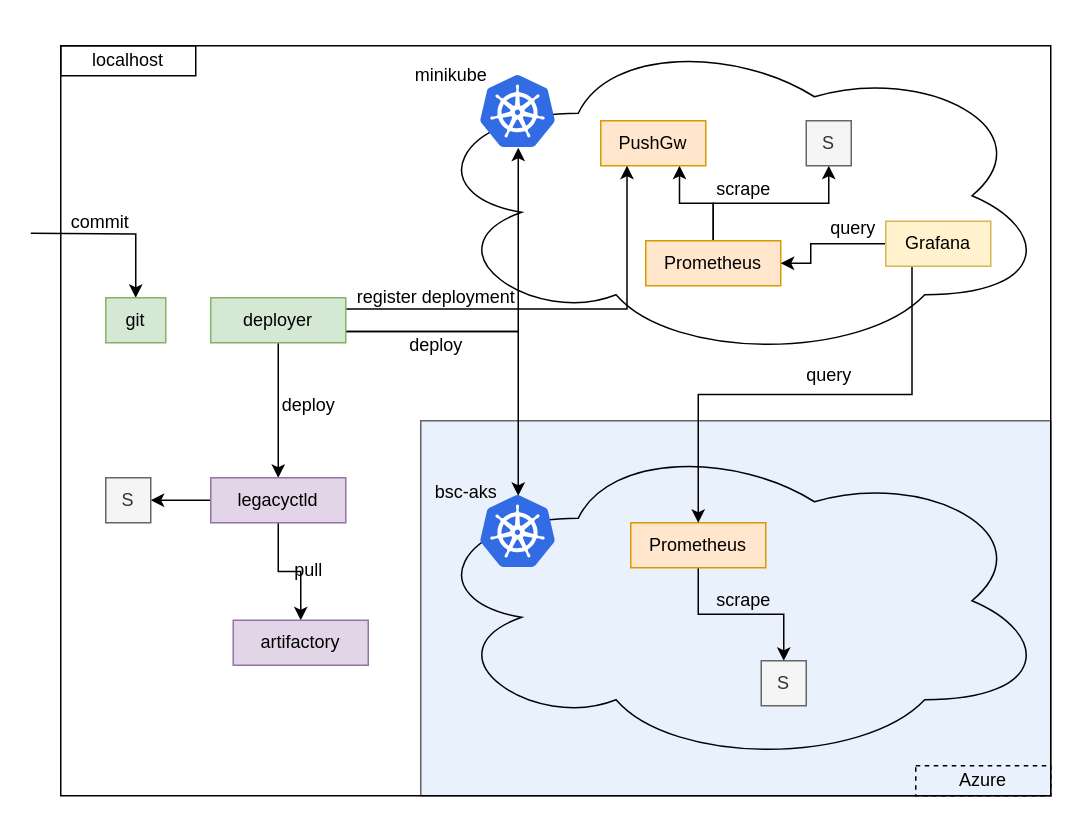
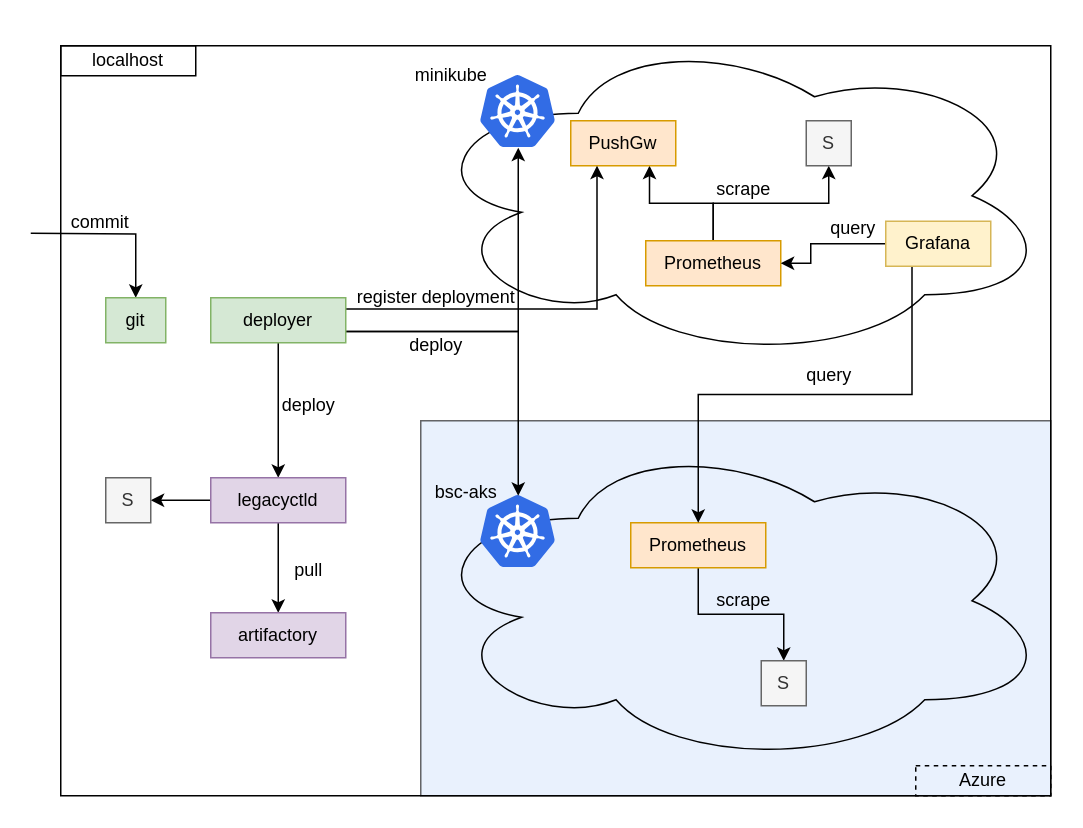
(653, 143) -> (623, 143)
(301, 643) -> (278, 635)
